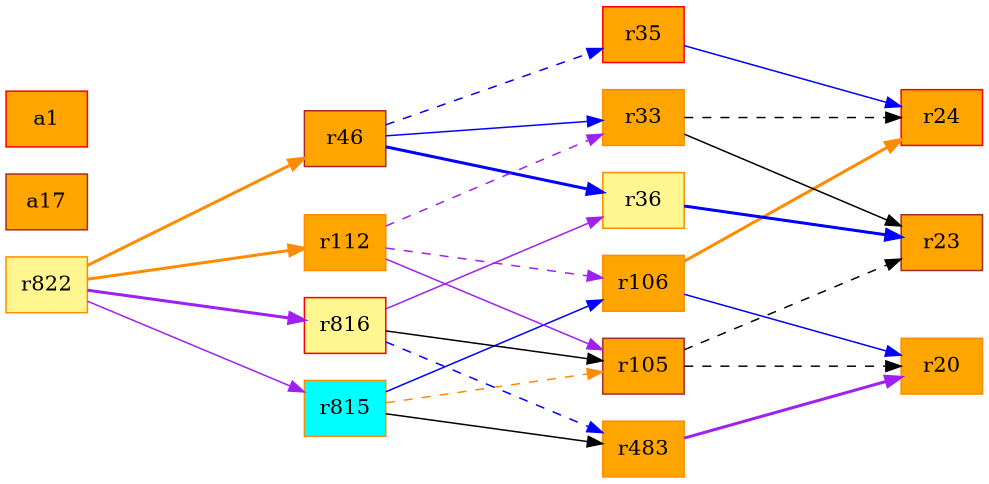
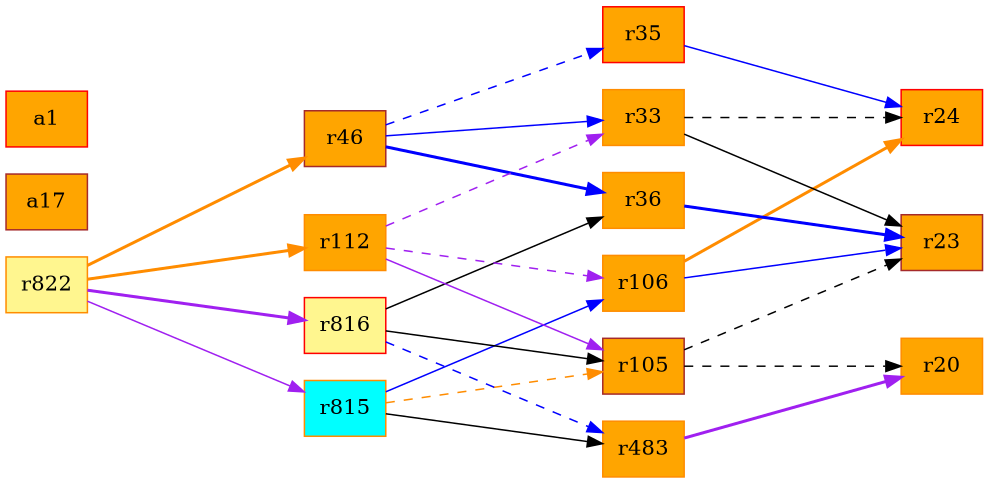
(643, 200) -> (643, 200)
(477, 270) -> (477, 270)
(785, 323) -> (785, 264)
